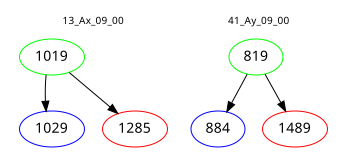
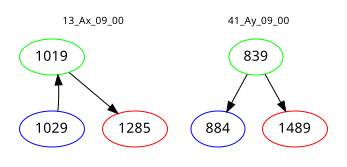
(256, 57) -> (256, 57)
(45, 88) -> (59, 98)
